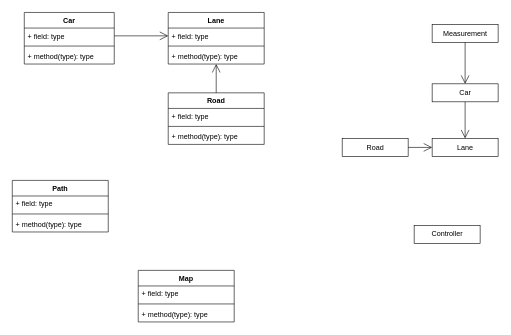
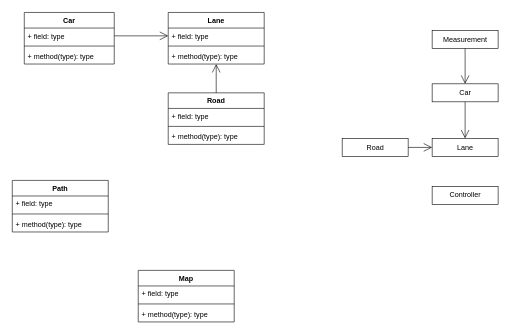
(465, 33) -> (465, 39)
(447, 234) -> (465, 195)
